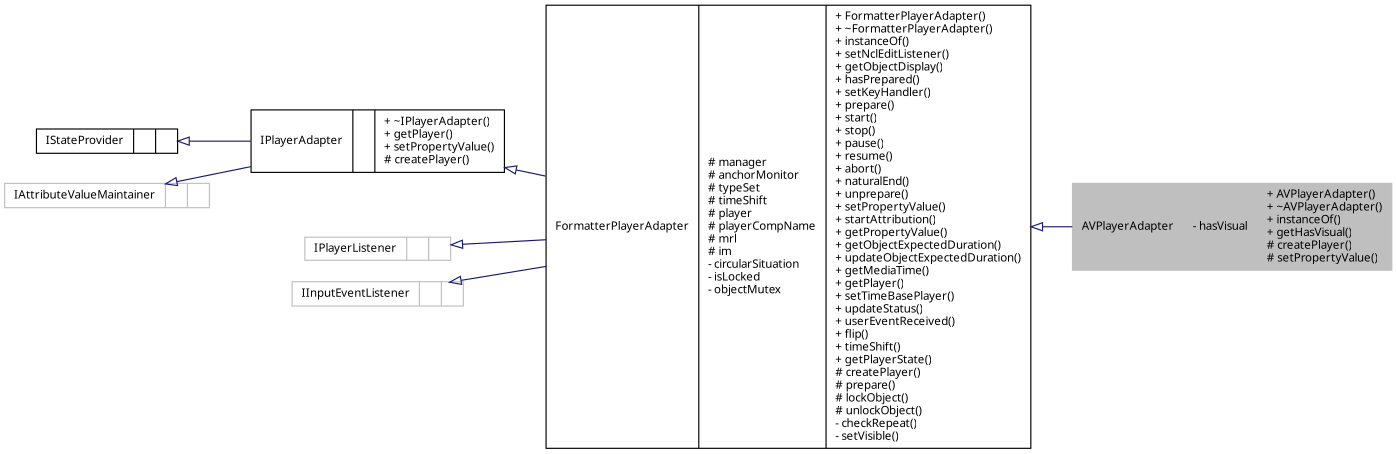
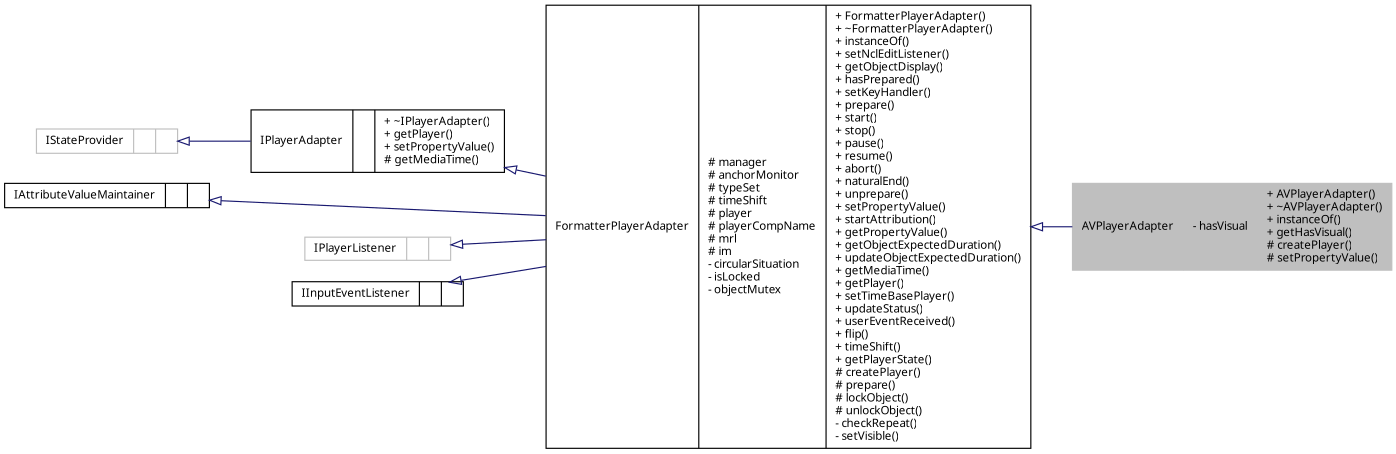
(107, 141) -> (107, 141)
(427, 160) -> (432, 160)
(214, 174) -> (383, 208)
(107, 196) -> (107, 196)
(378, 294) -> (378, 294)
